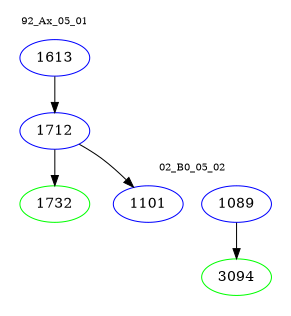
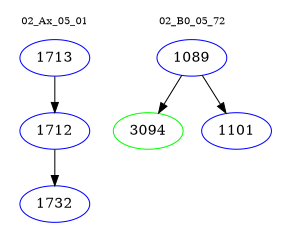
(55, 22) -> (55, 22)
(55, 58) -> (55, 58)
(112, 167) -> (211, 90)
(192, 168) -> (192, 22)
(55, 204) -> (55, 204)
